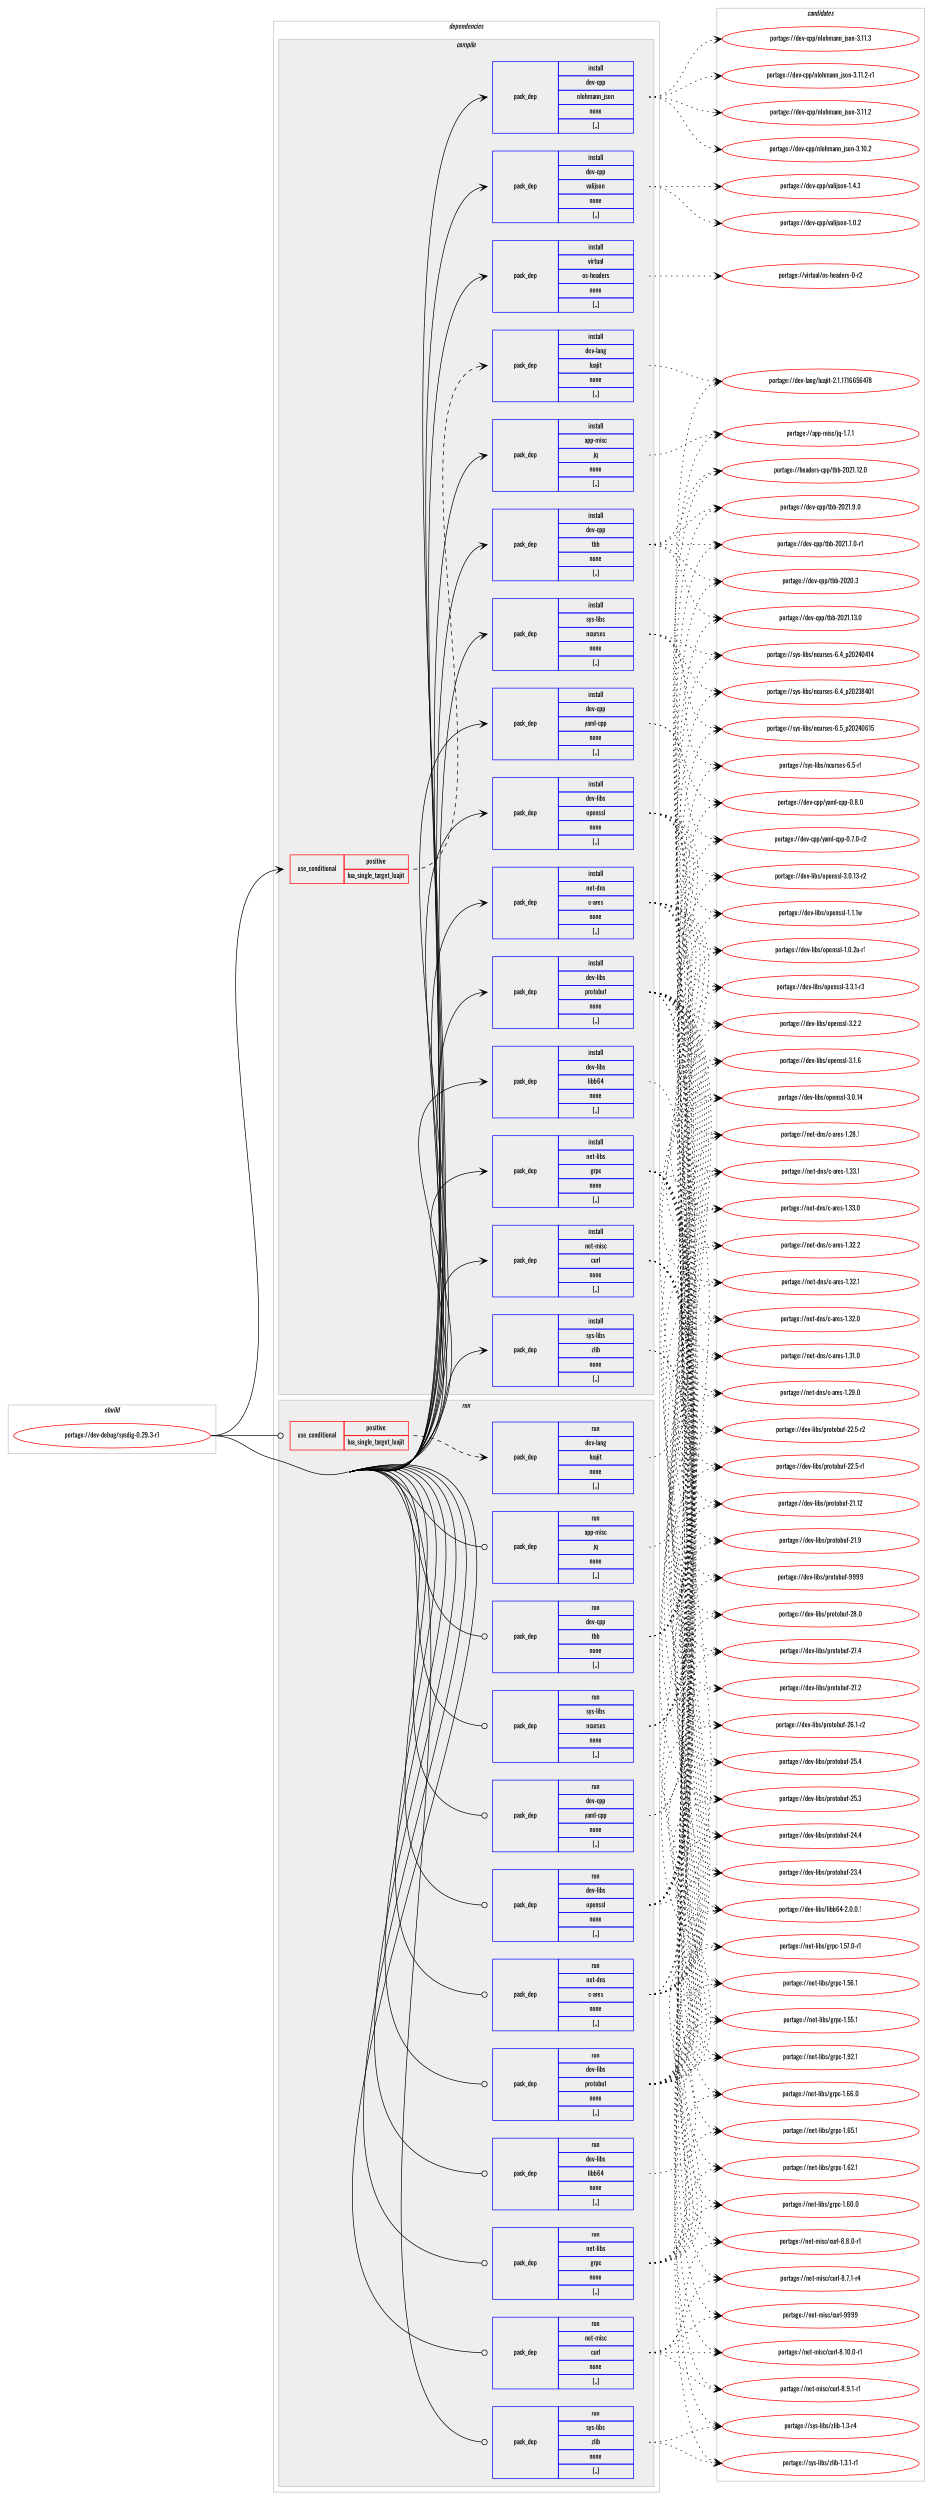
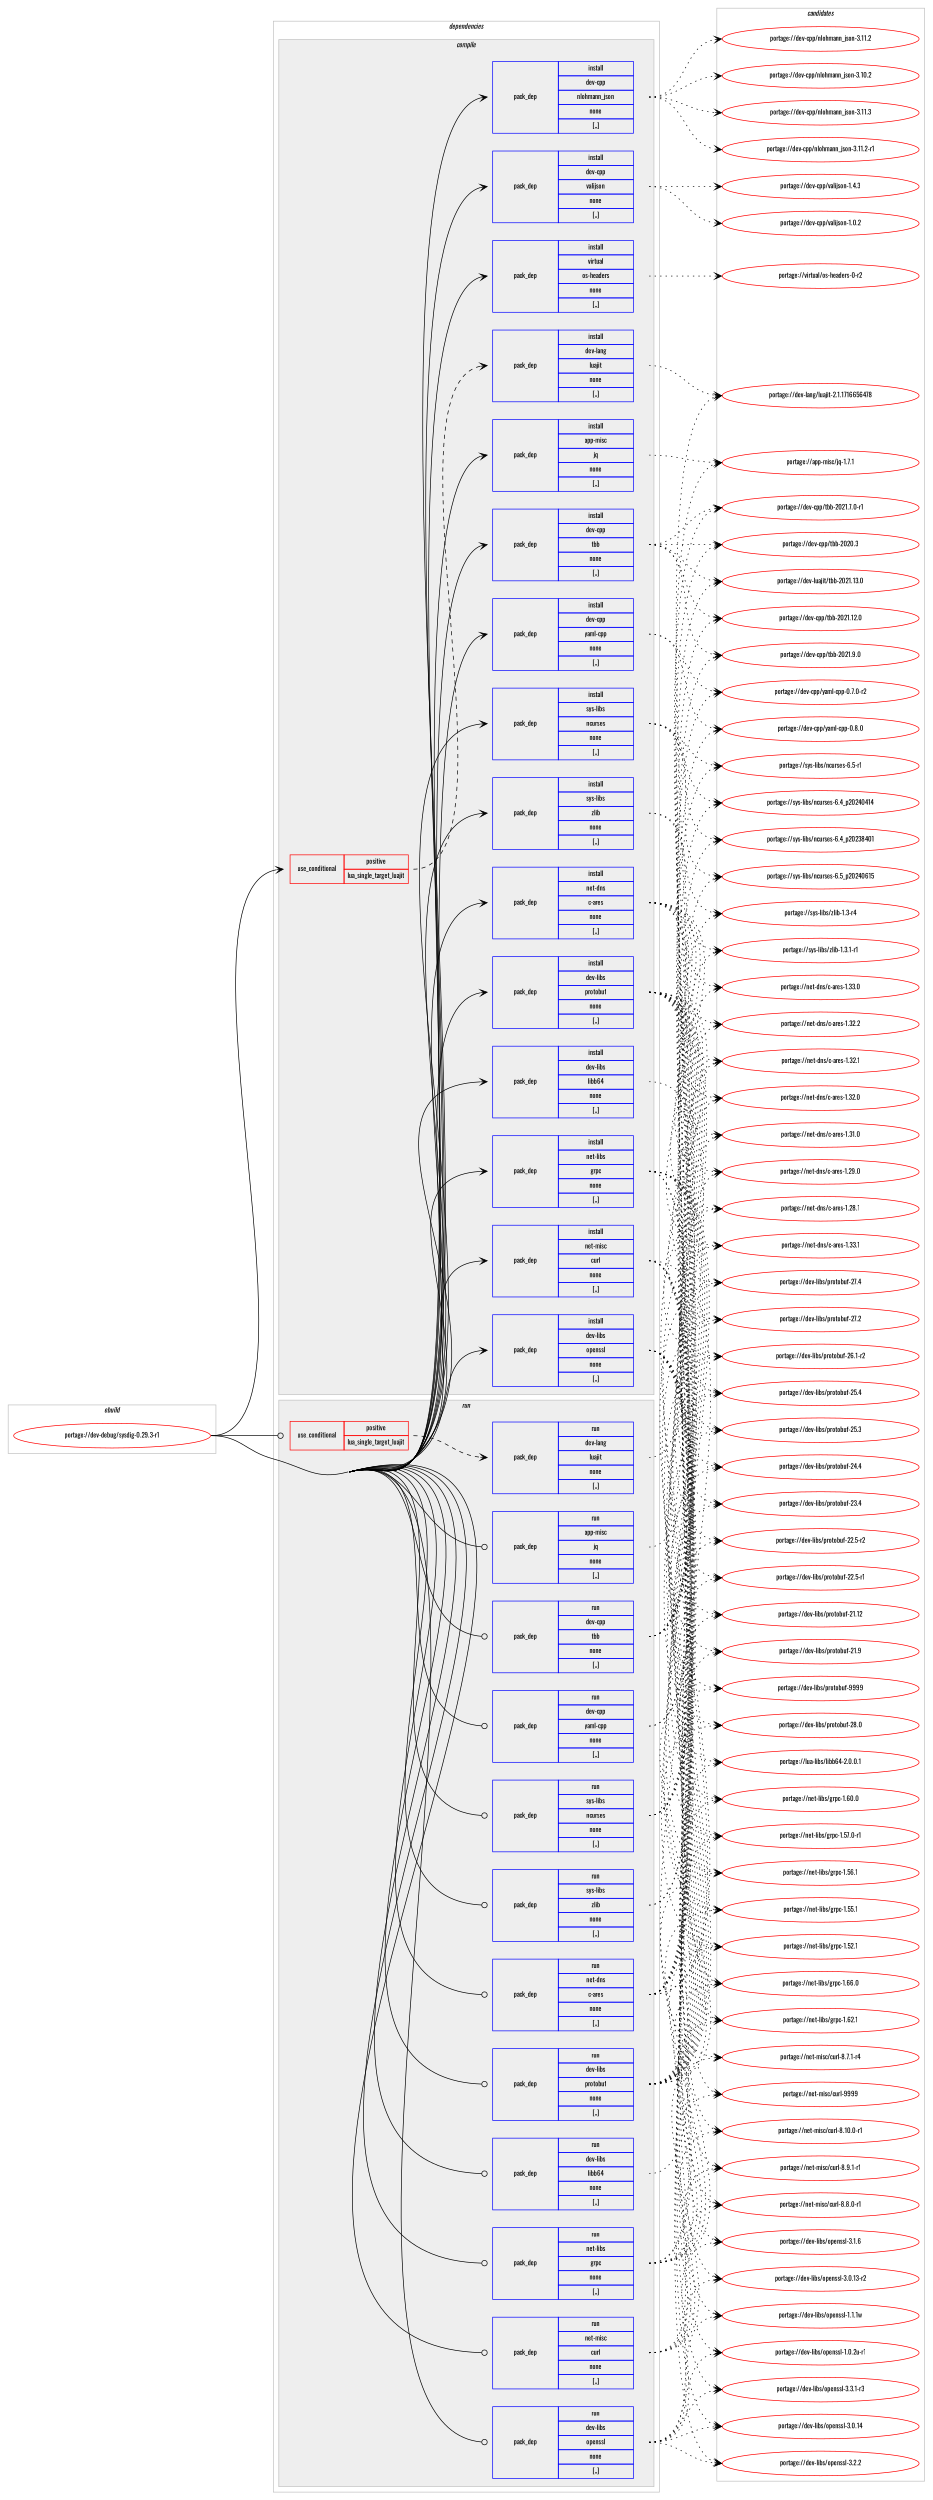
(821, 471) -> (821, 618)
(821, 618) -> (821, 582)
(821, 1910) -> (821, 1762)
(821, 2058) -> (821, 1947)
(821, 2131) -> none
